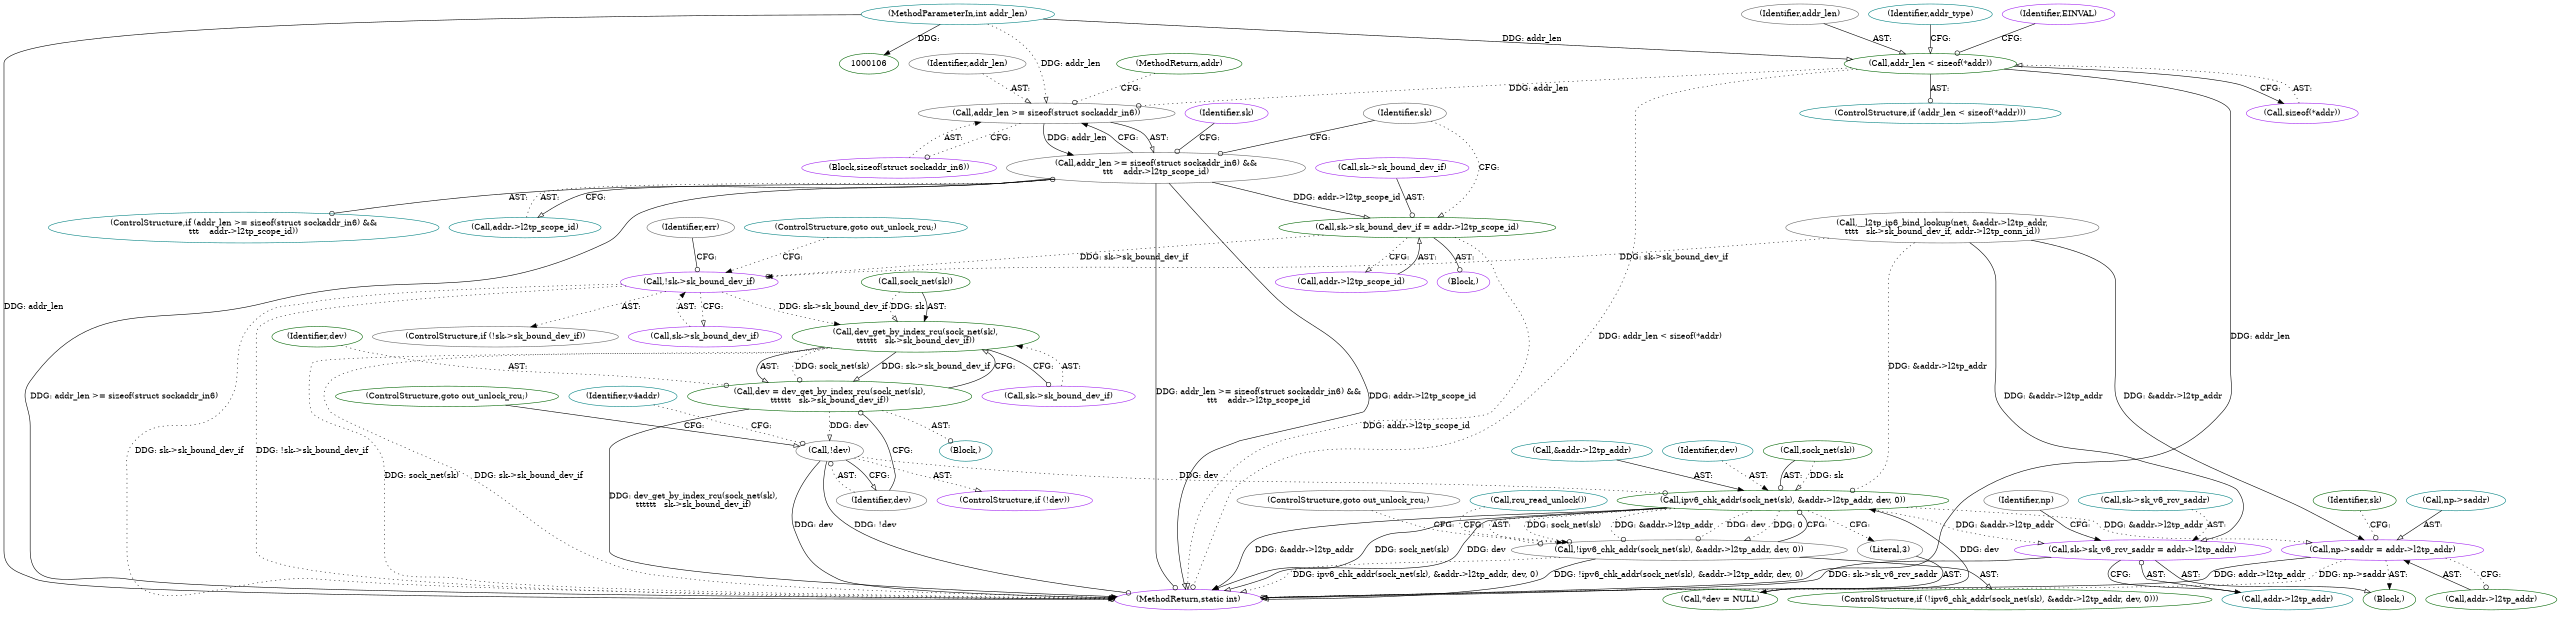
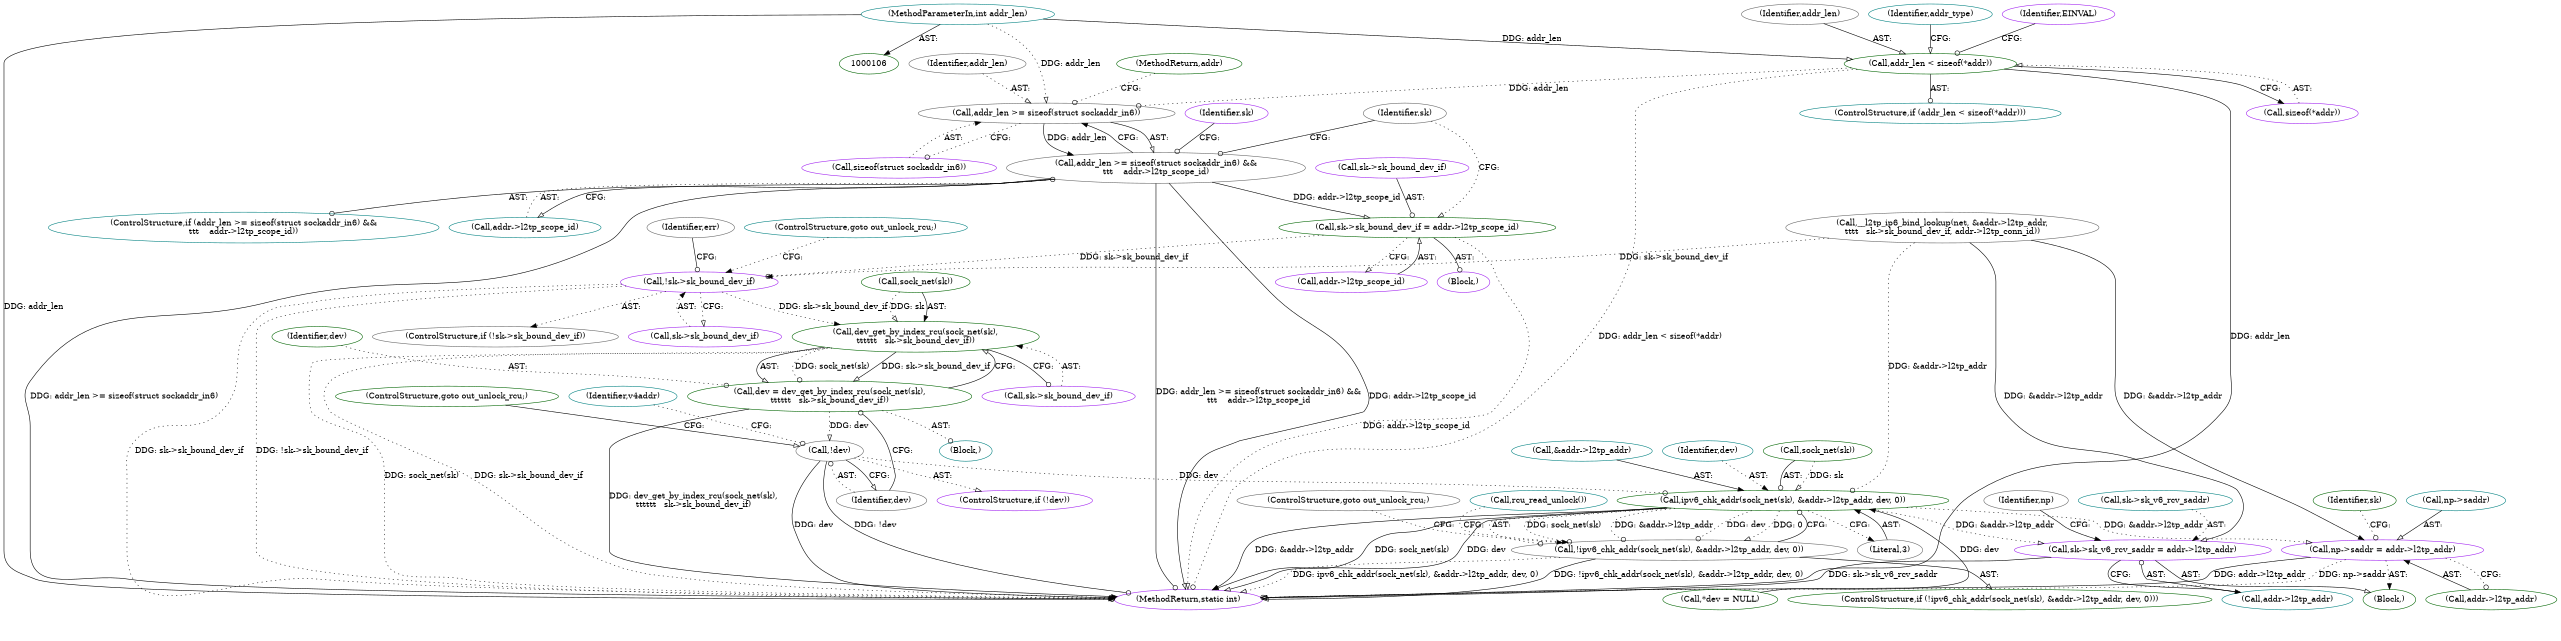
(930, 39) -> (930, 39)
(899, 168) -> (899, 168)
(1927, 584) -> (1877, 523)
